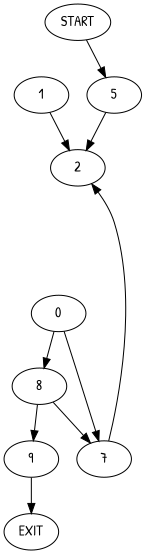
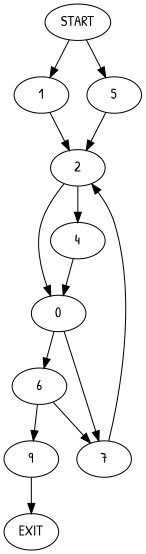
none -> (62, 54)
none -> (39, 232)
none -> (78, 241)
(39, 386) -> (39, 386)
